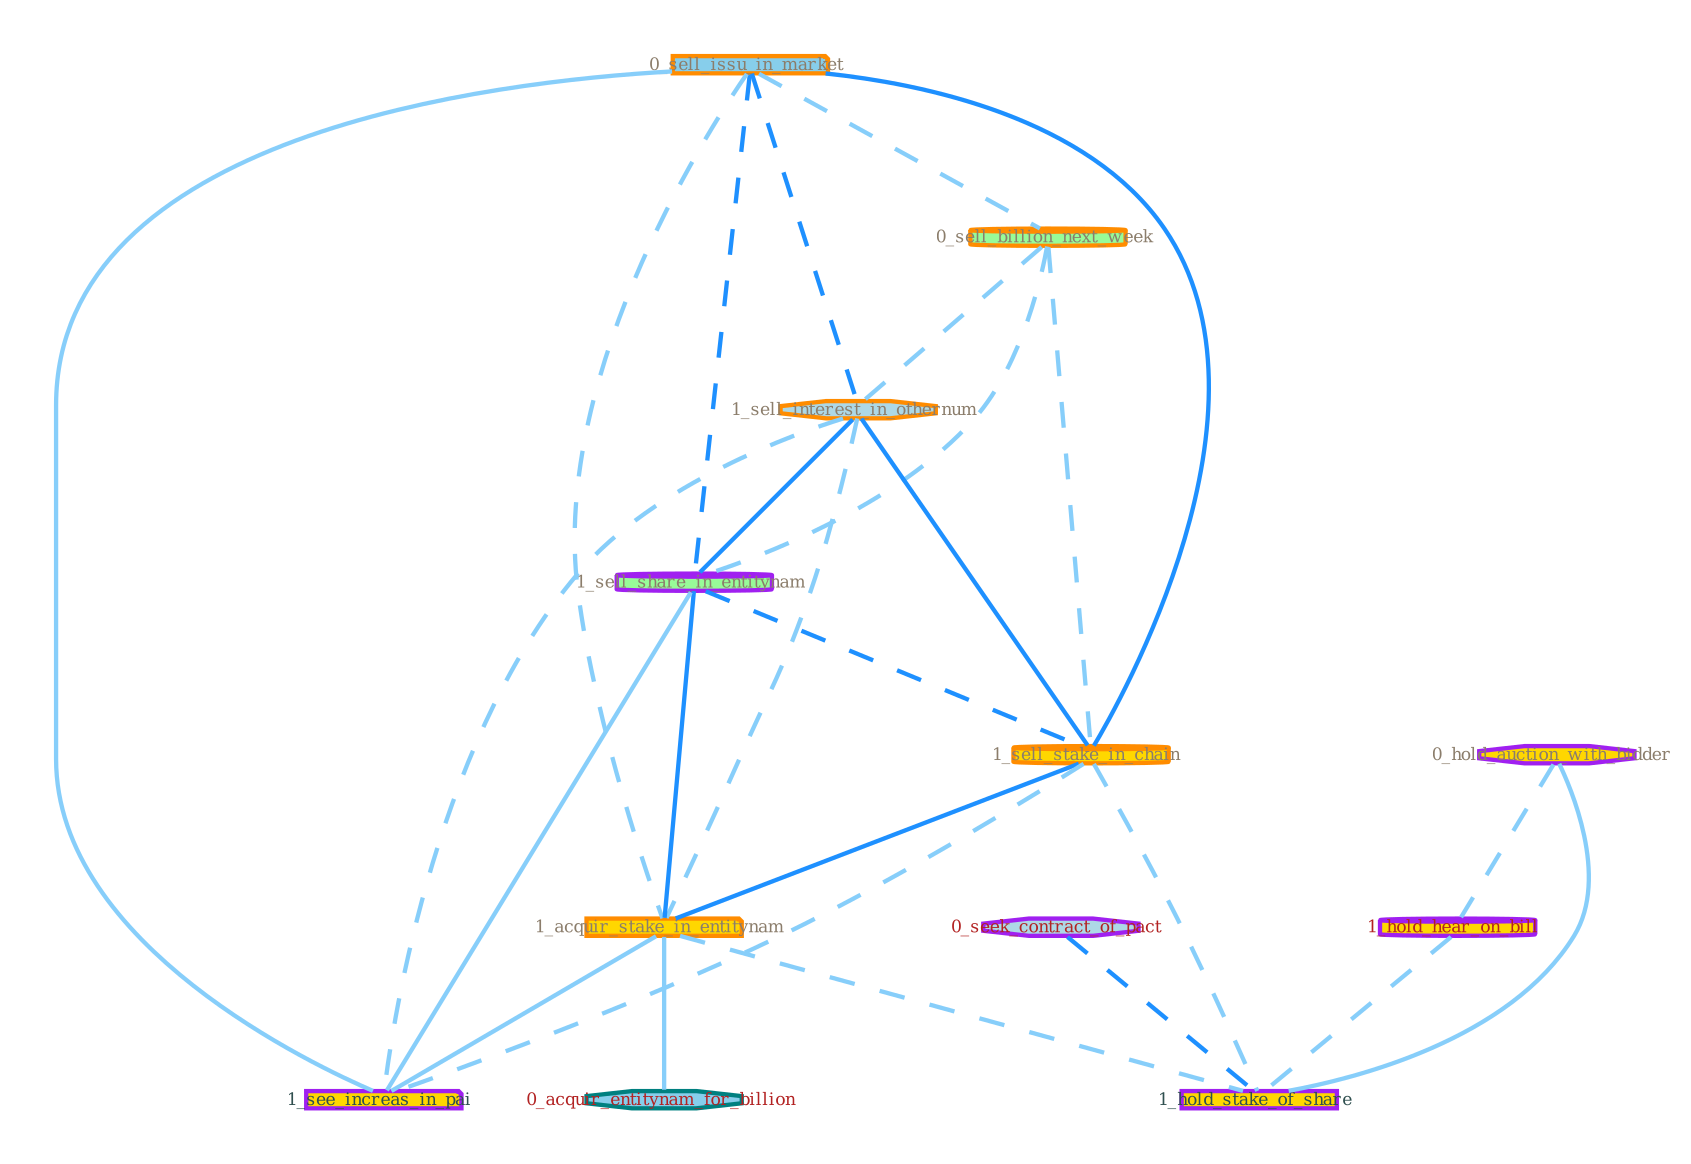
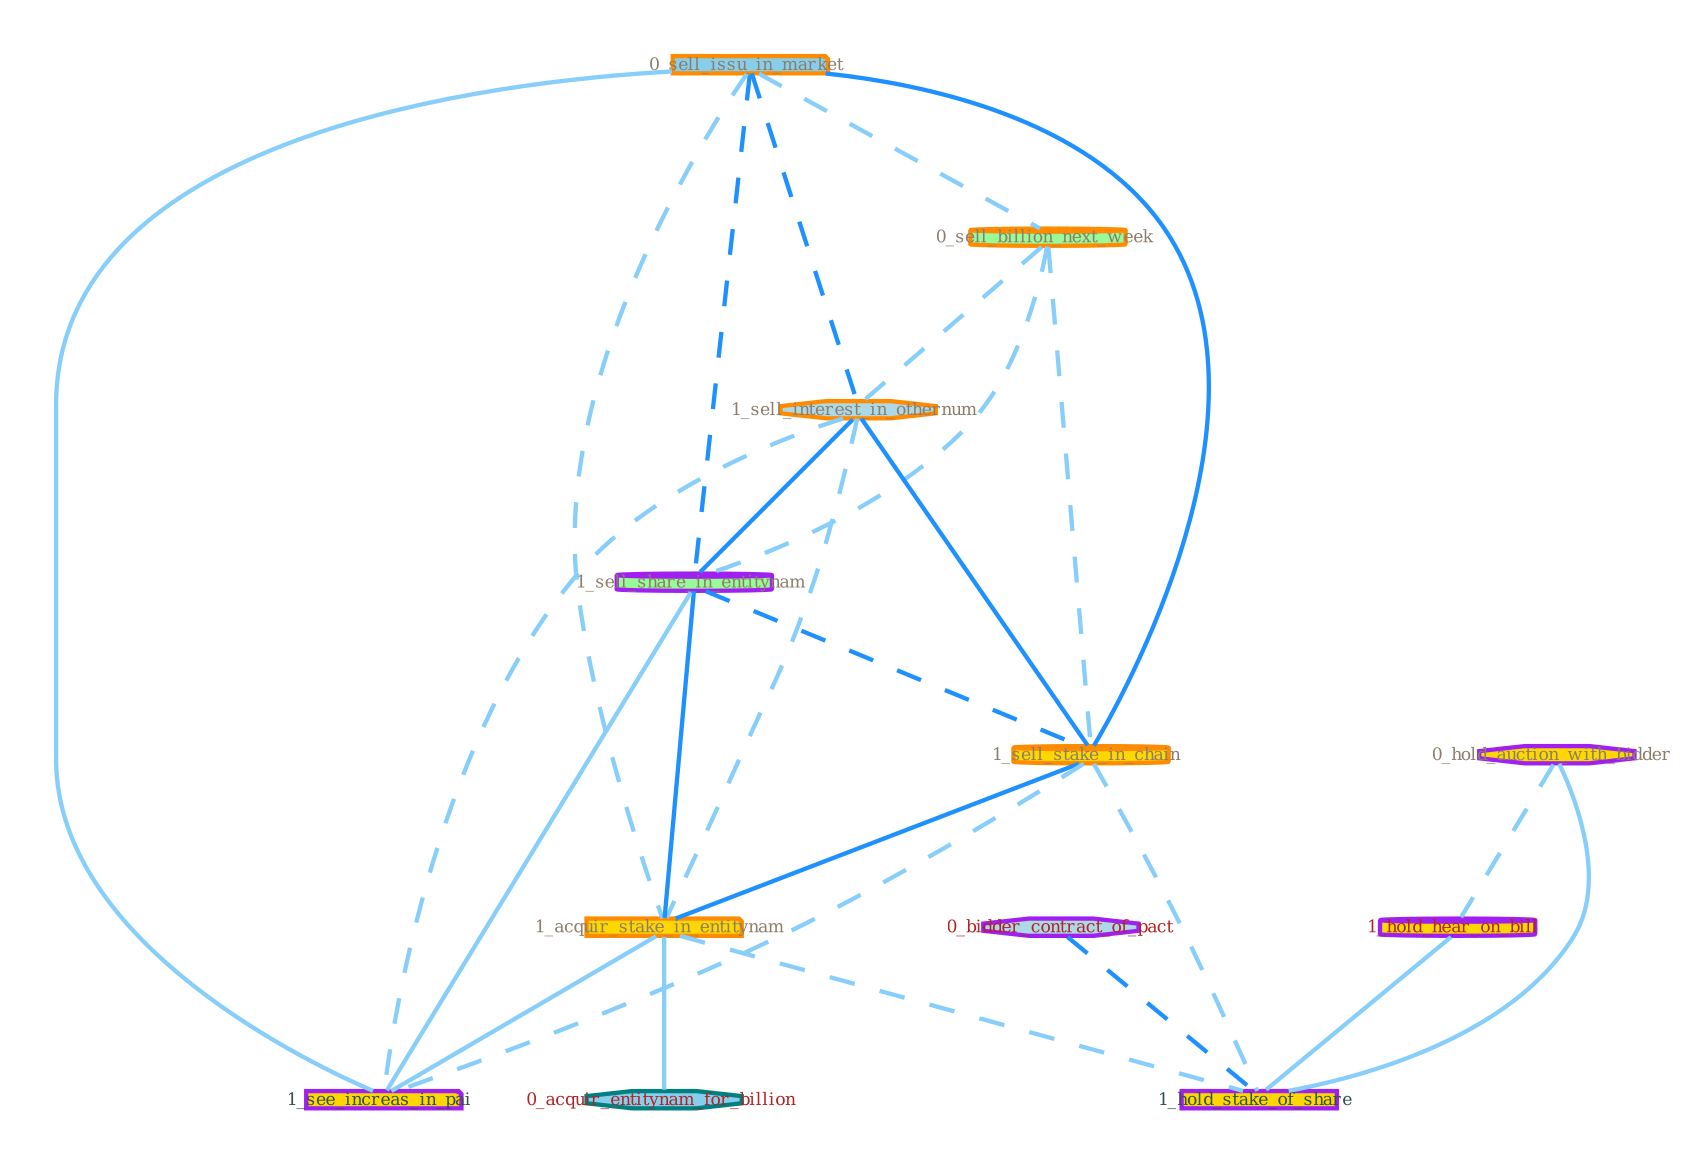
(1061, 927) -> (1061, 927)
(1359, 1013) -> (1359, 1013)
